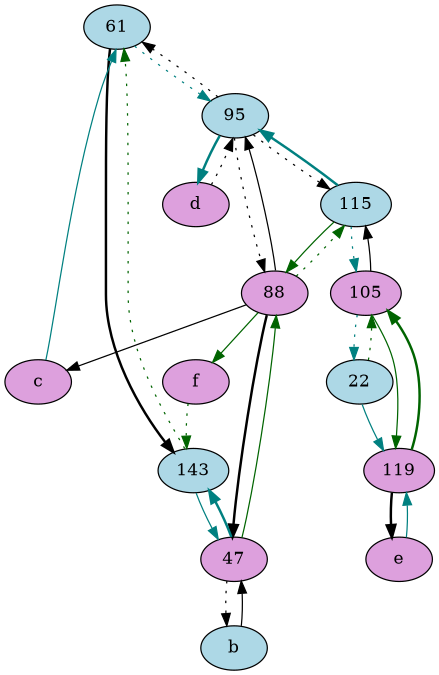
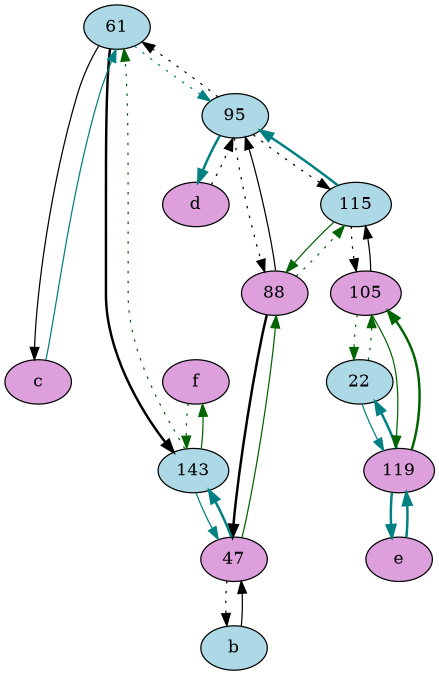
(352, 243) -> (352, 243)
(355, 331) -> (355, 331)
(239, 333) -> (203, 433)
(163, 335) -> (54, 194)
none -> (389, 429)
(391, 509) -> (391, 509)
(407, 521) -> (407, 521)
